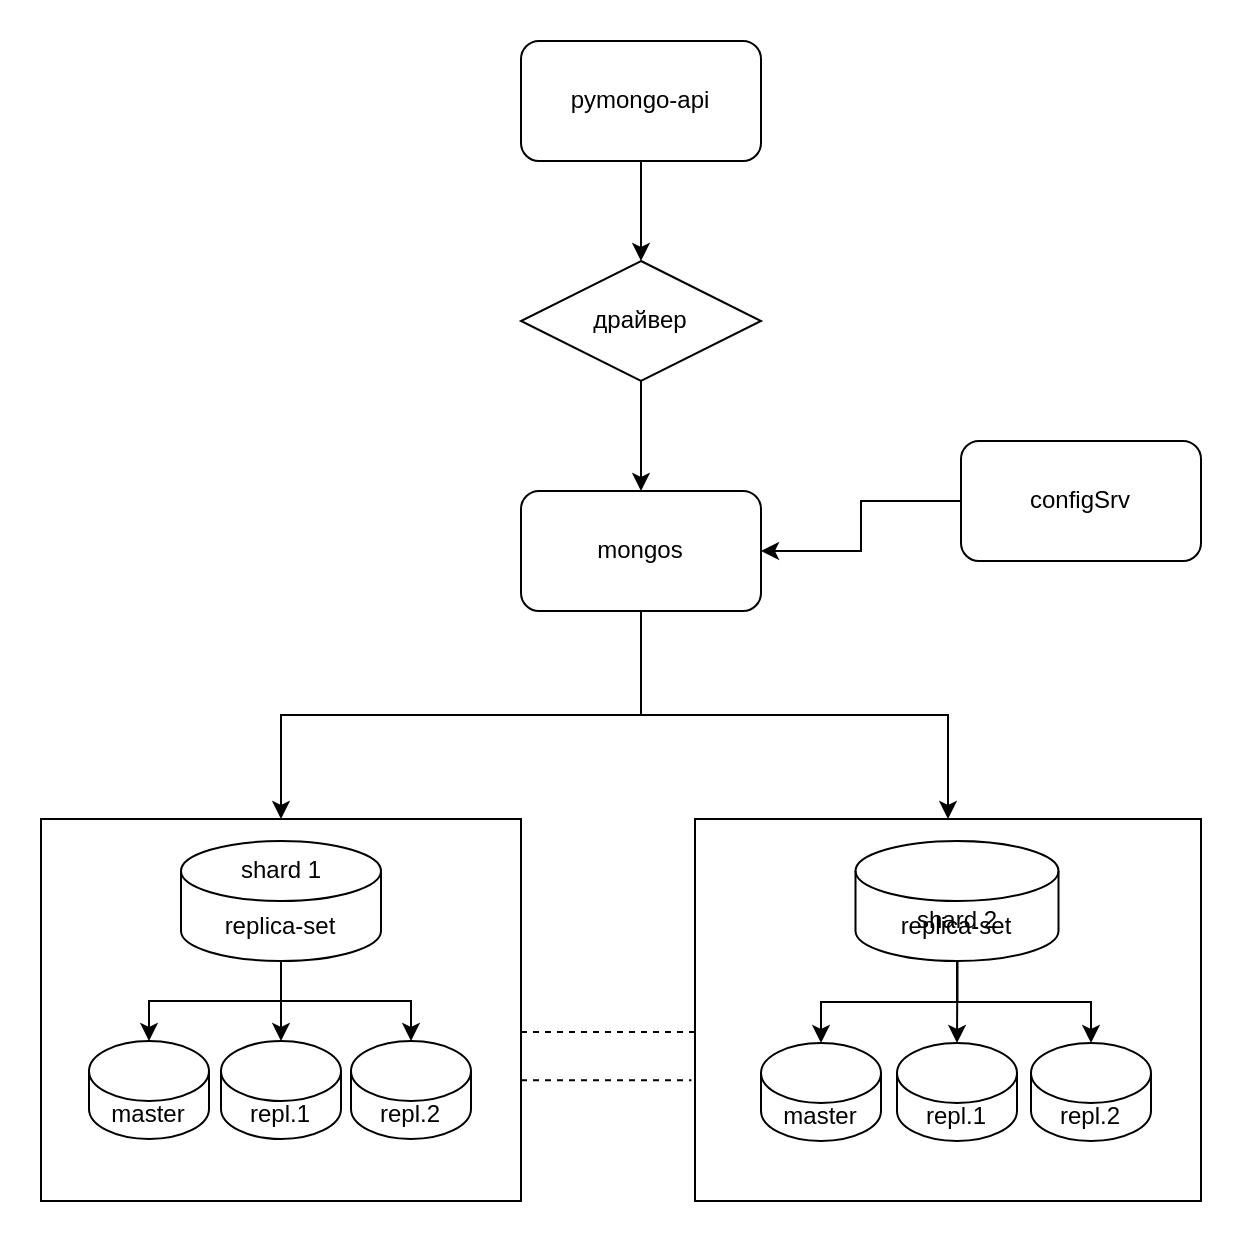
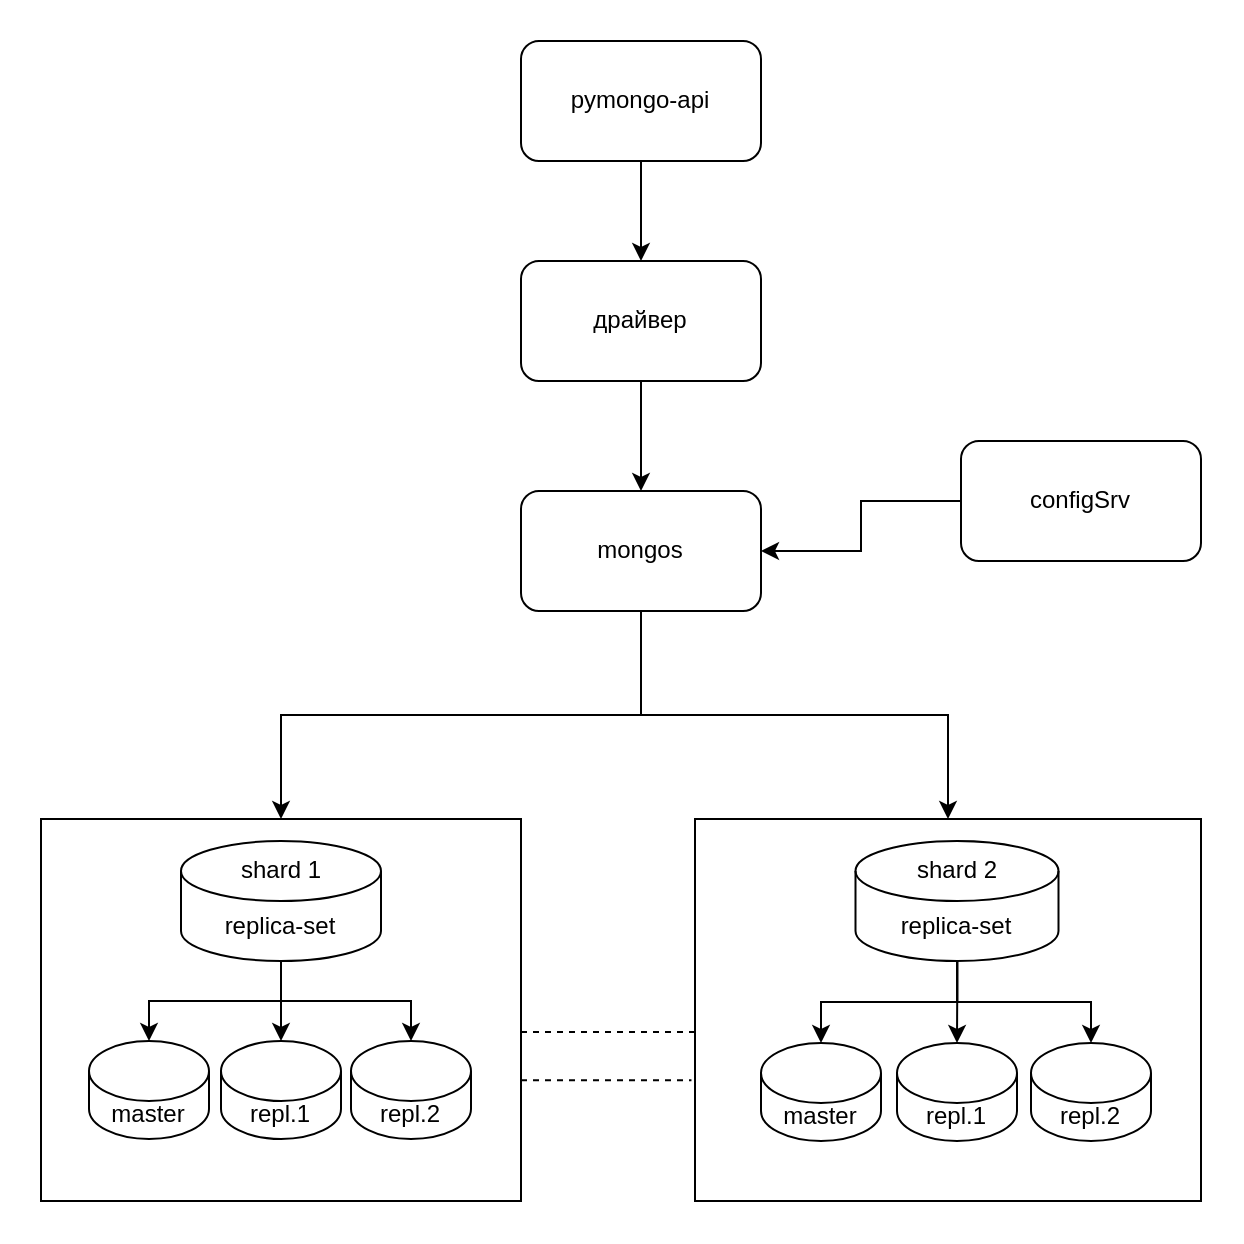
(641, 321) -> (641, 321)
(957, 921) -> (957, 871)
